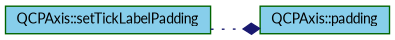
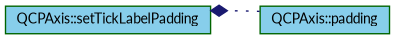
(227, 29) -> (244, 11)
